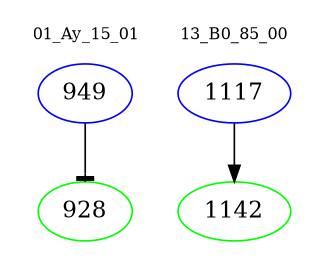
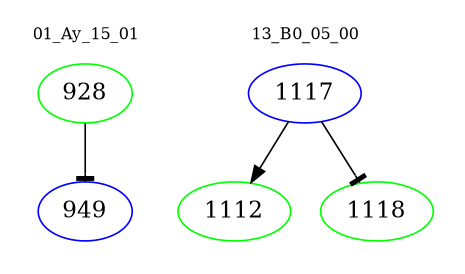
(234, 35) -> (306, 35)
(85, 148) -> (85, 148)
(234, 211) -> (234, 211)
none -> (377, 211)
